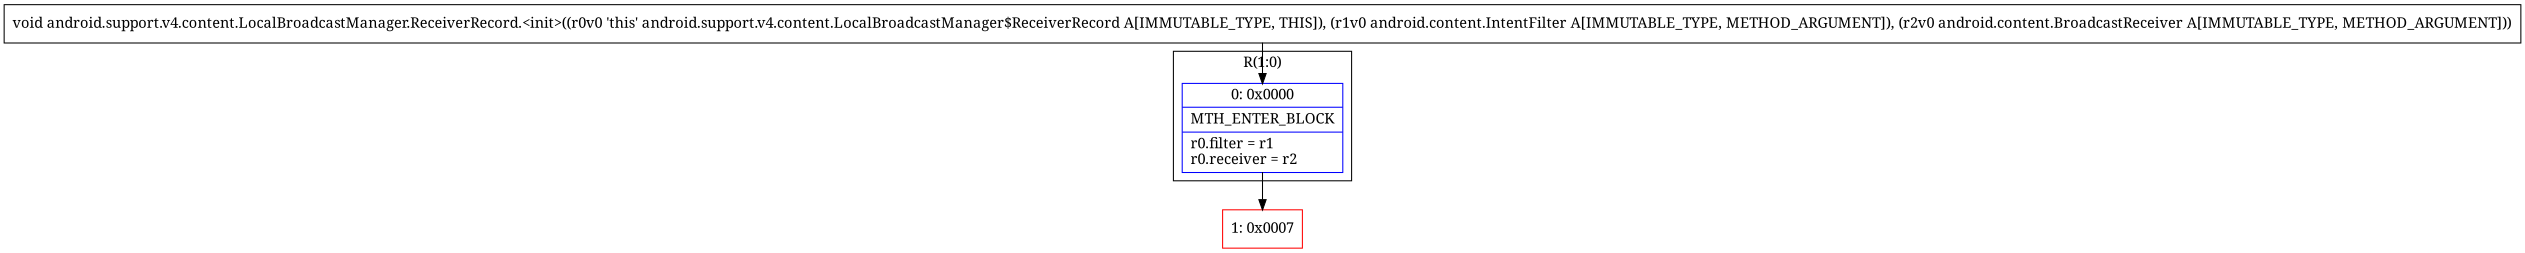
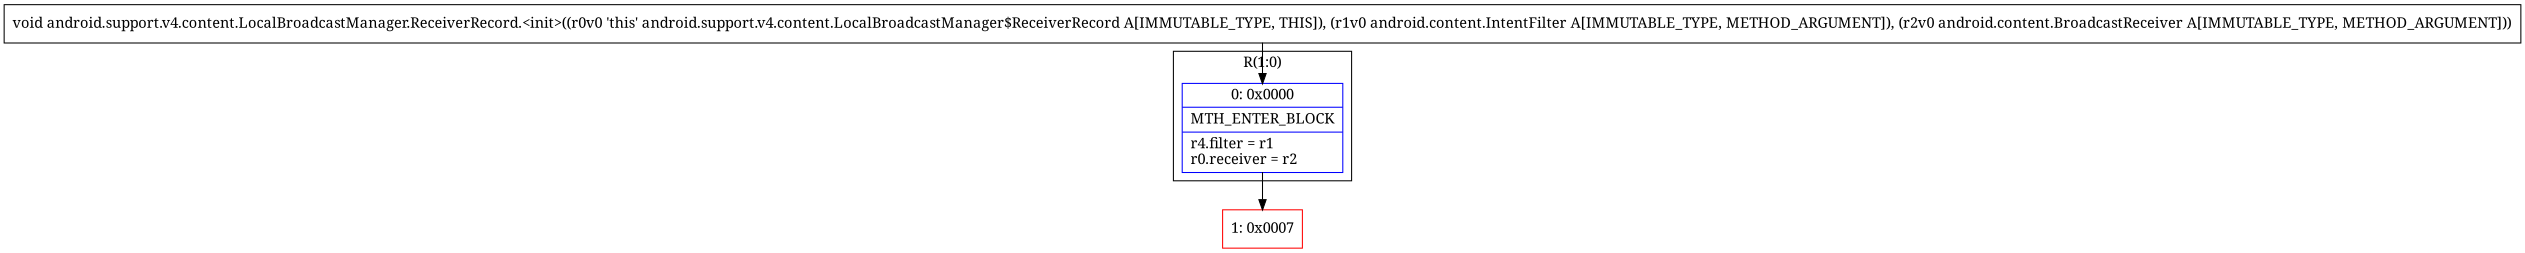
(1232, 144) -> (1232, 144)
